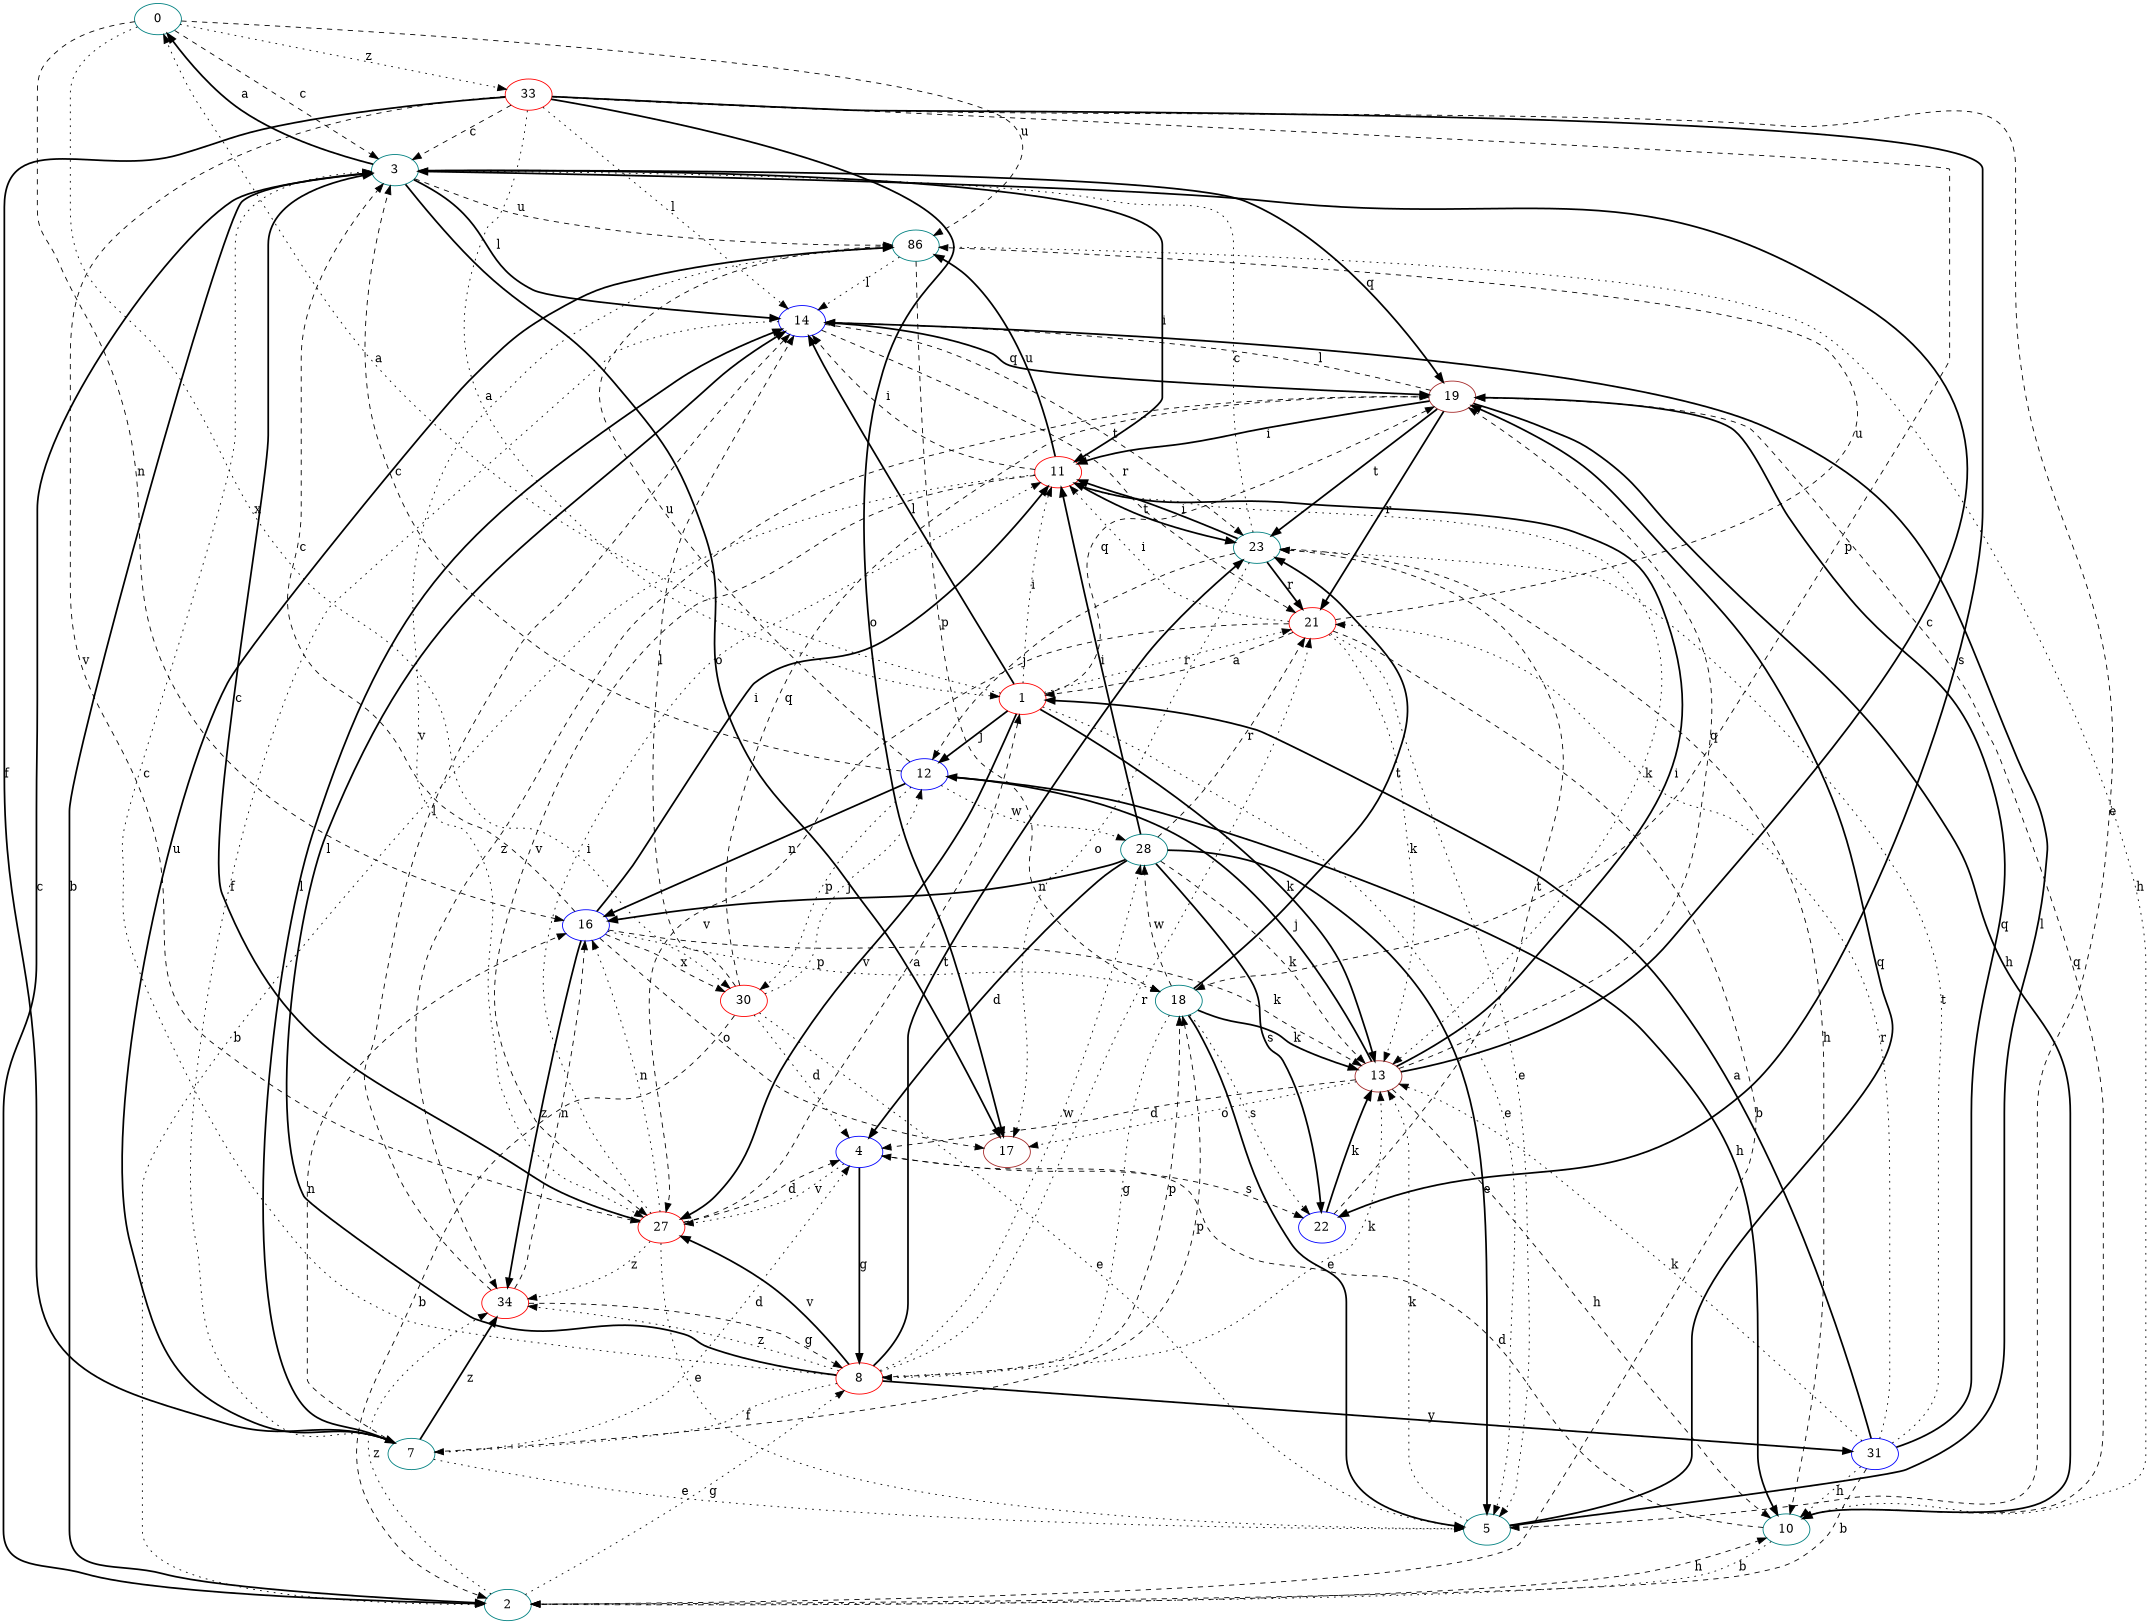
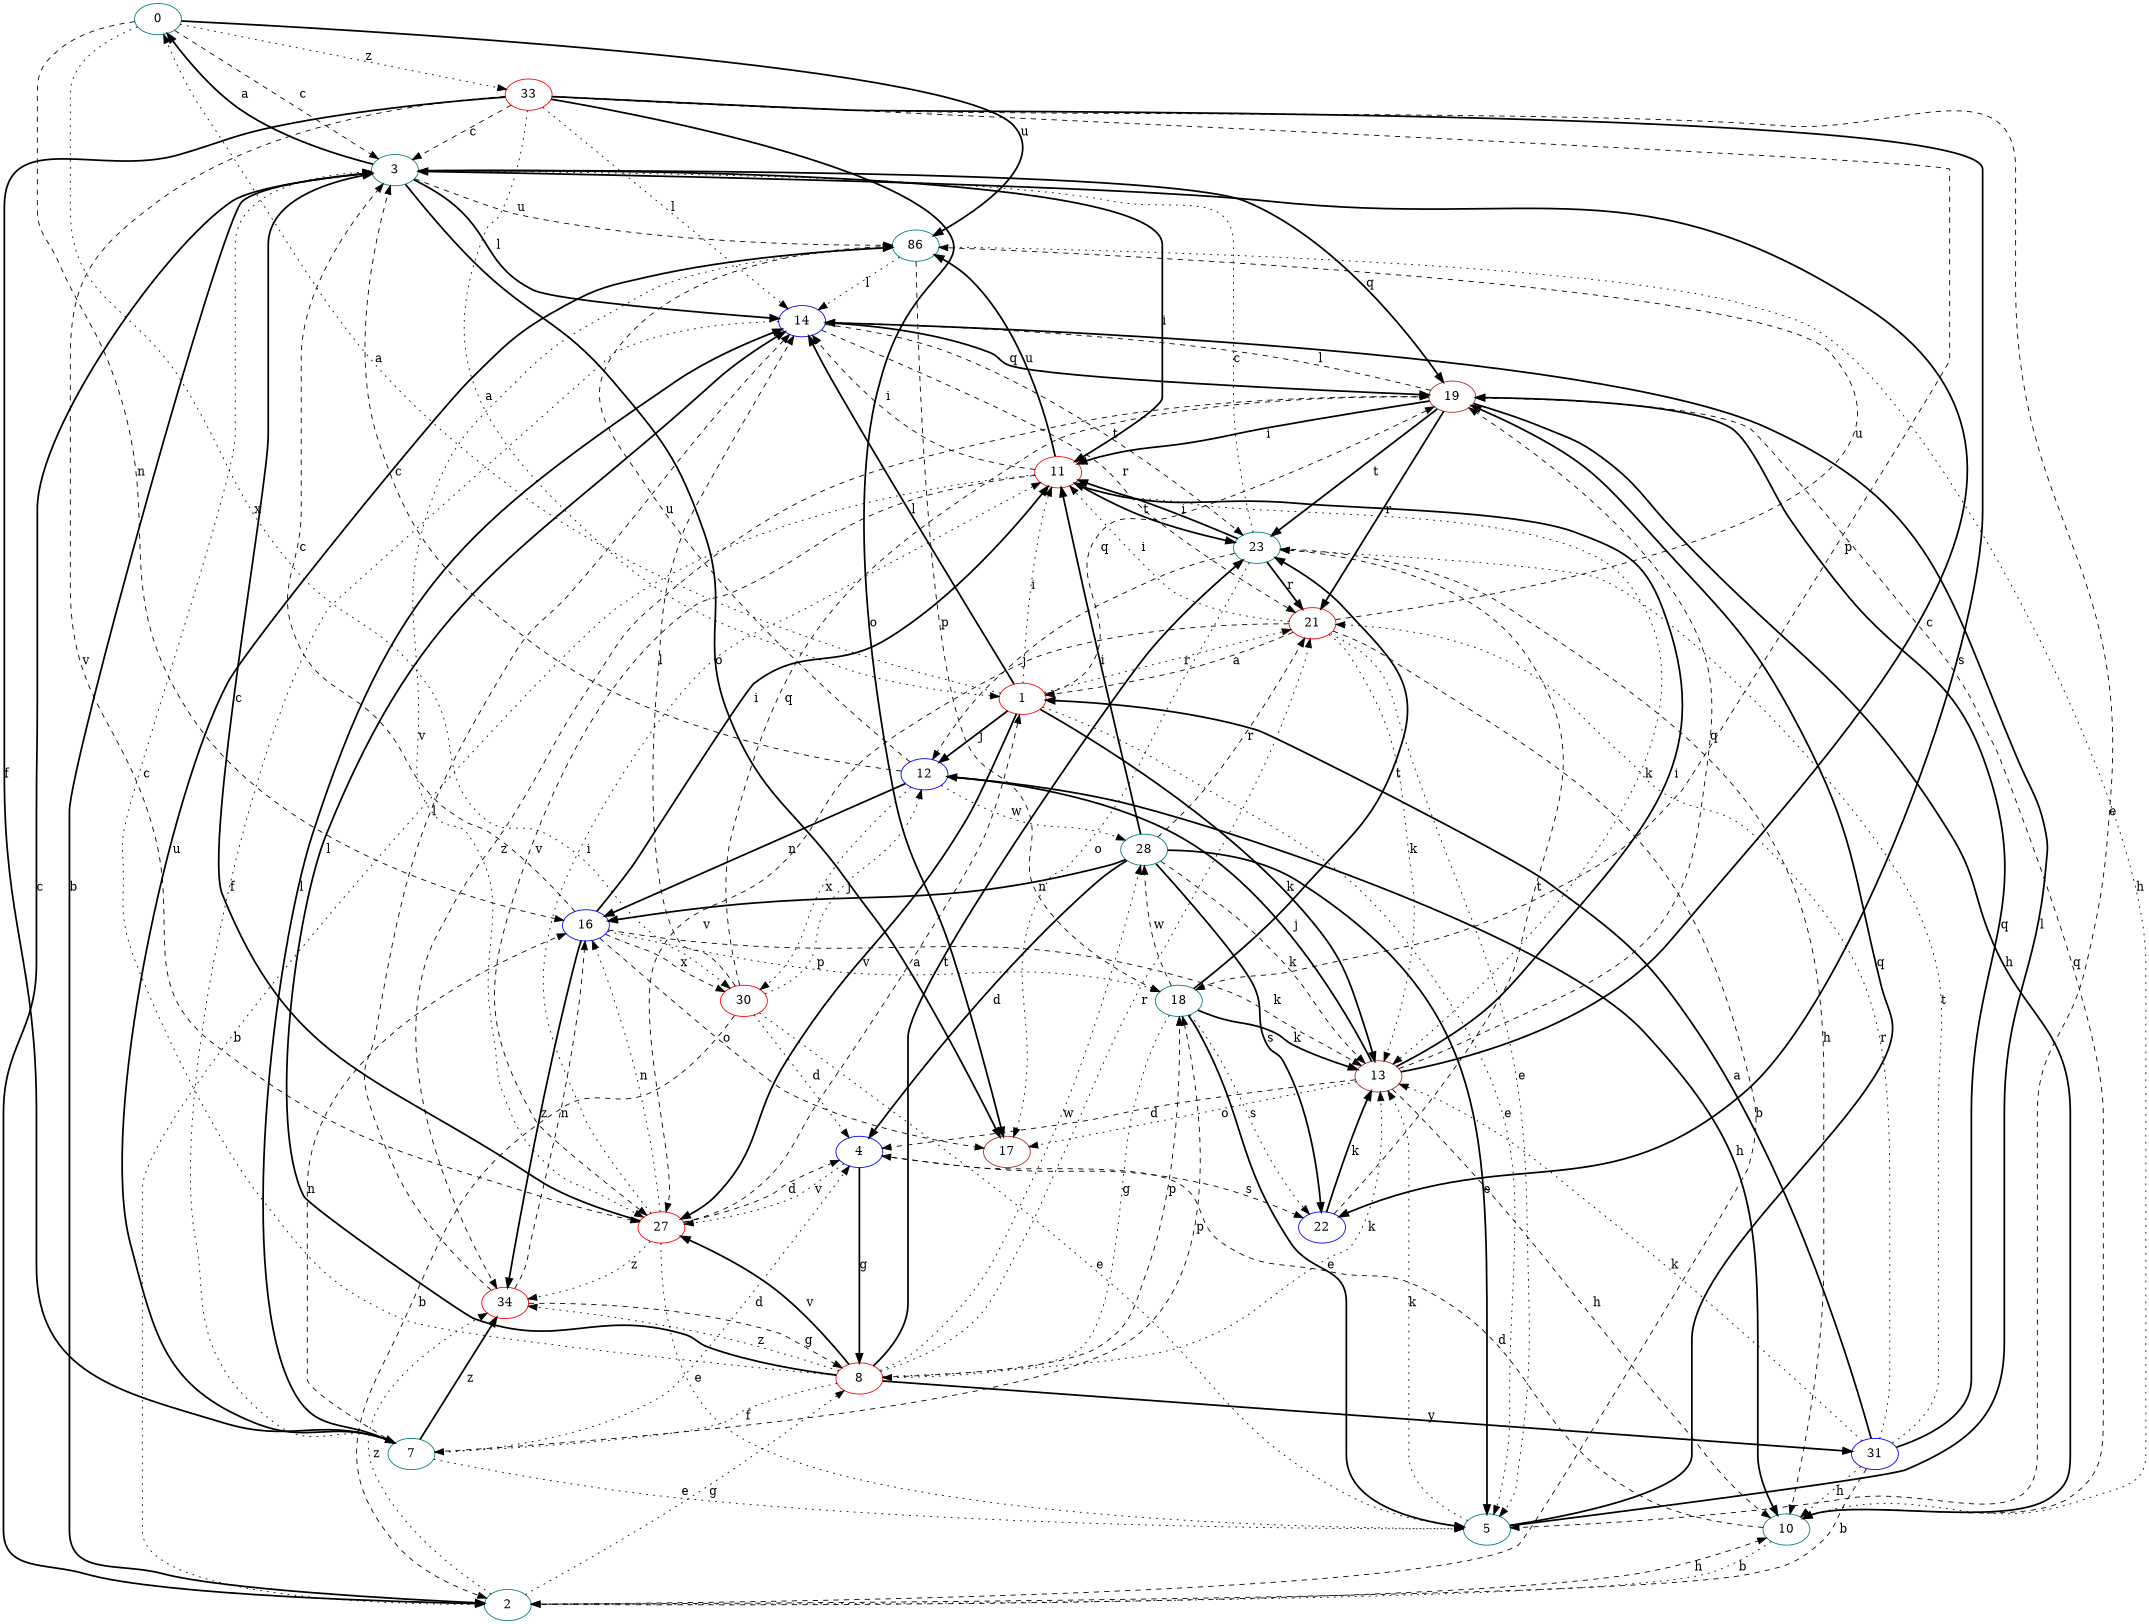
(674, 57) -> (674, 57)
(829, 888) -> (829, 888)
